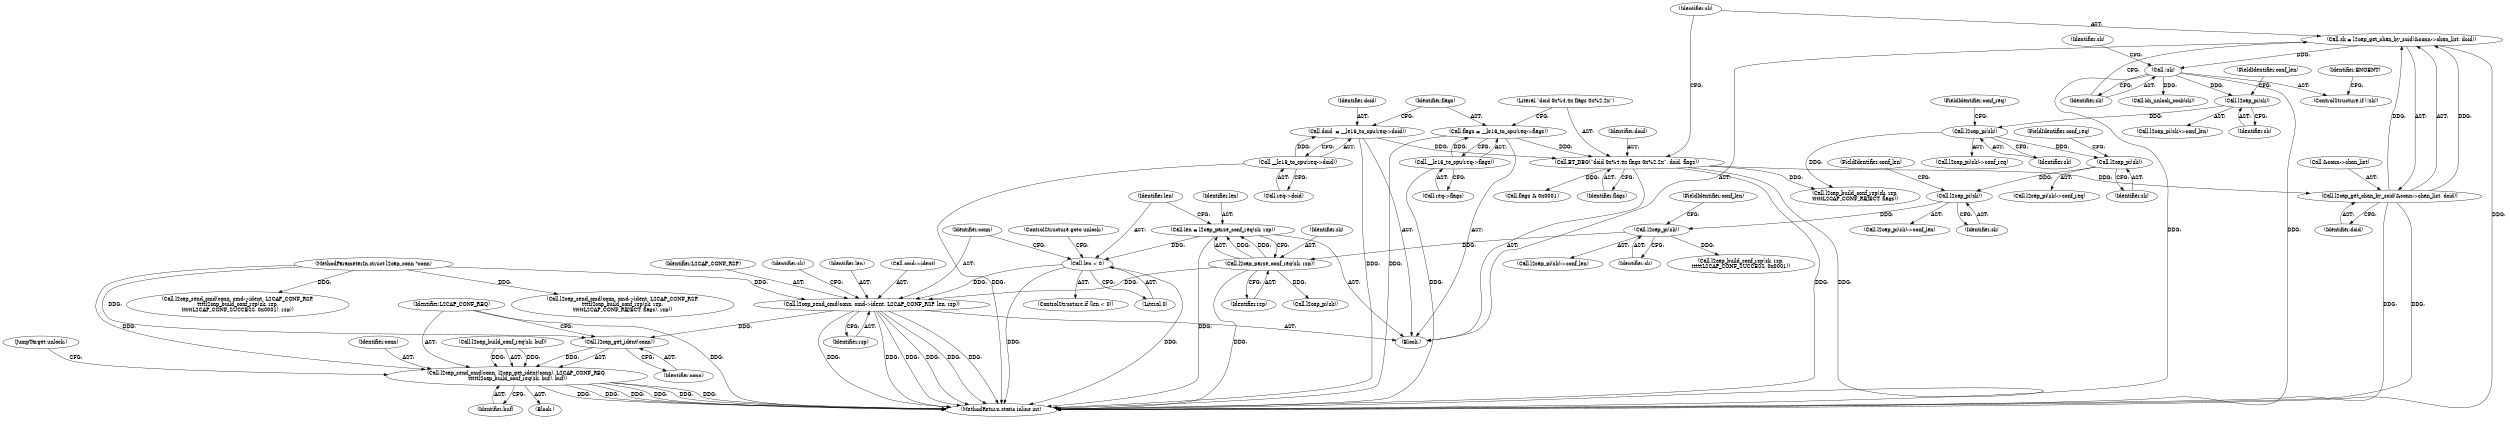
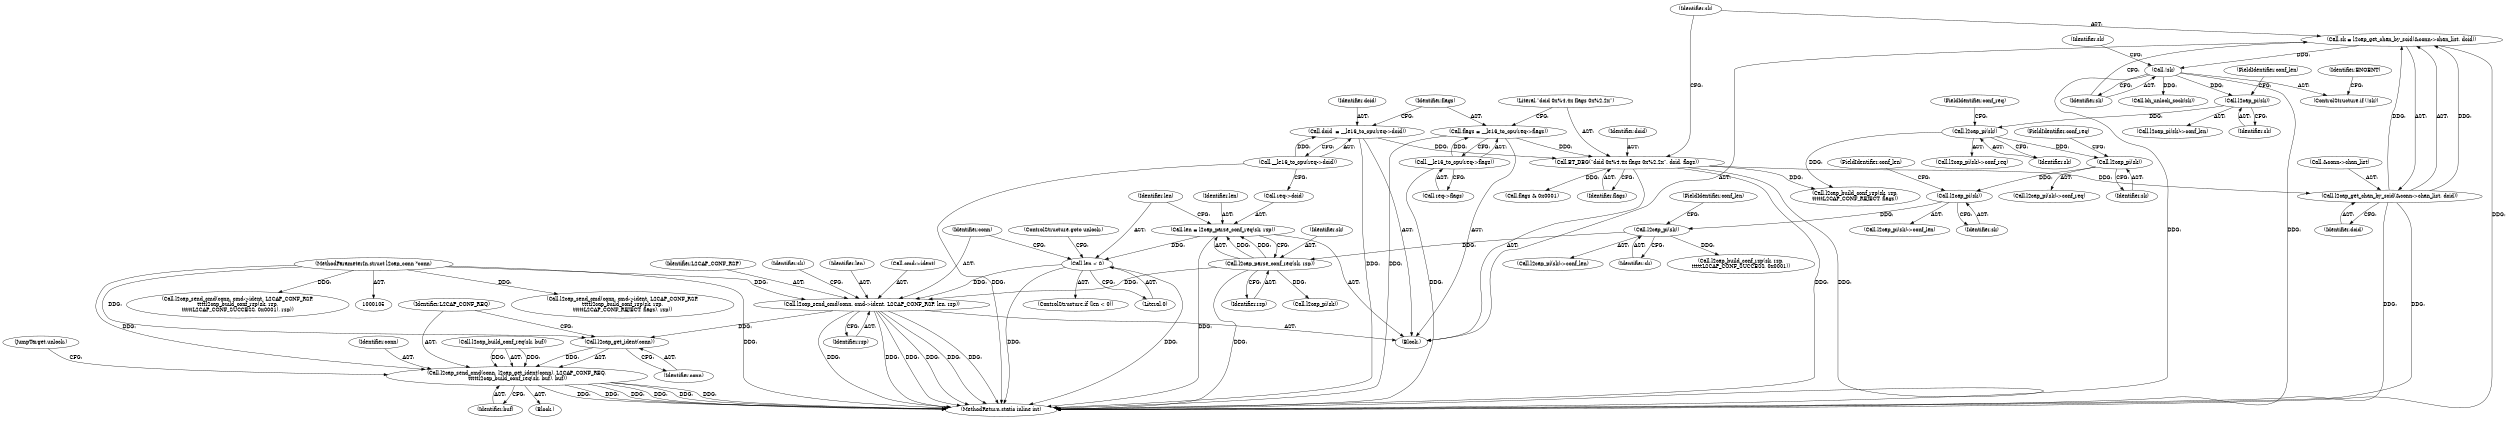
(1277, 180) -> (1255, 212)
none -> (374, 305)
(711, 362) -> (738, 293)
